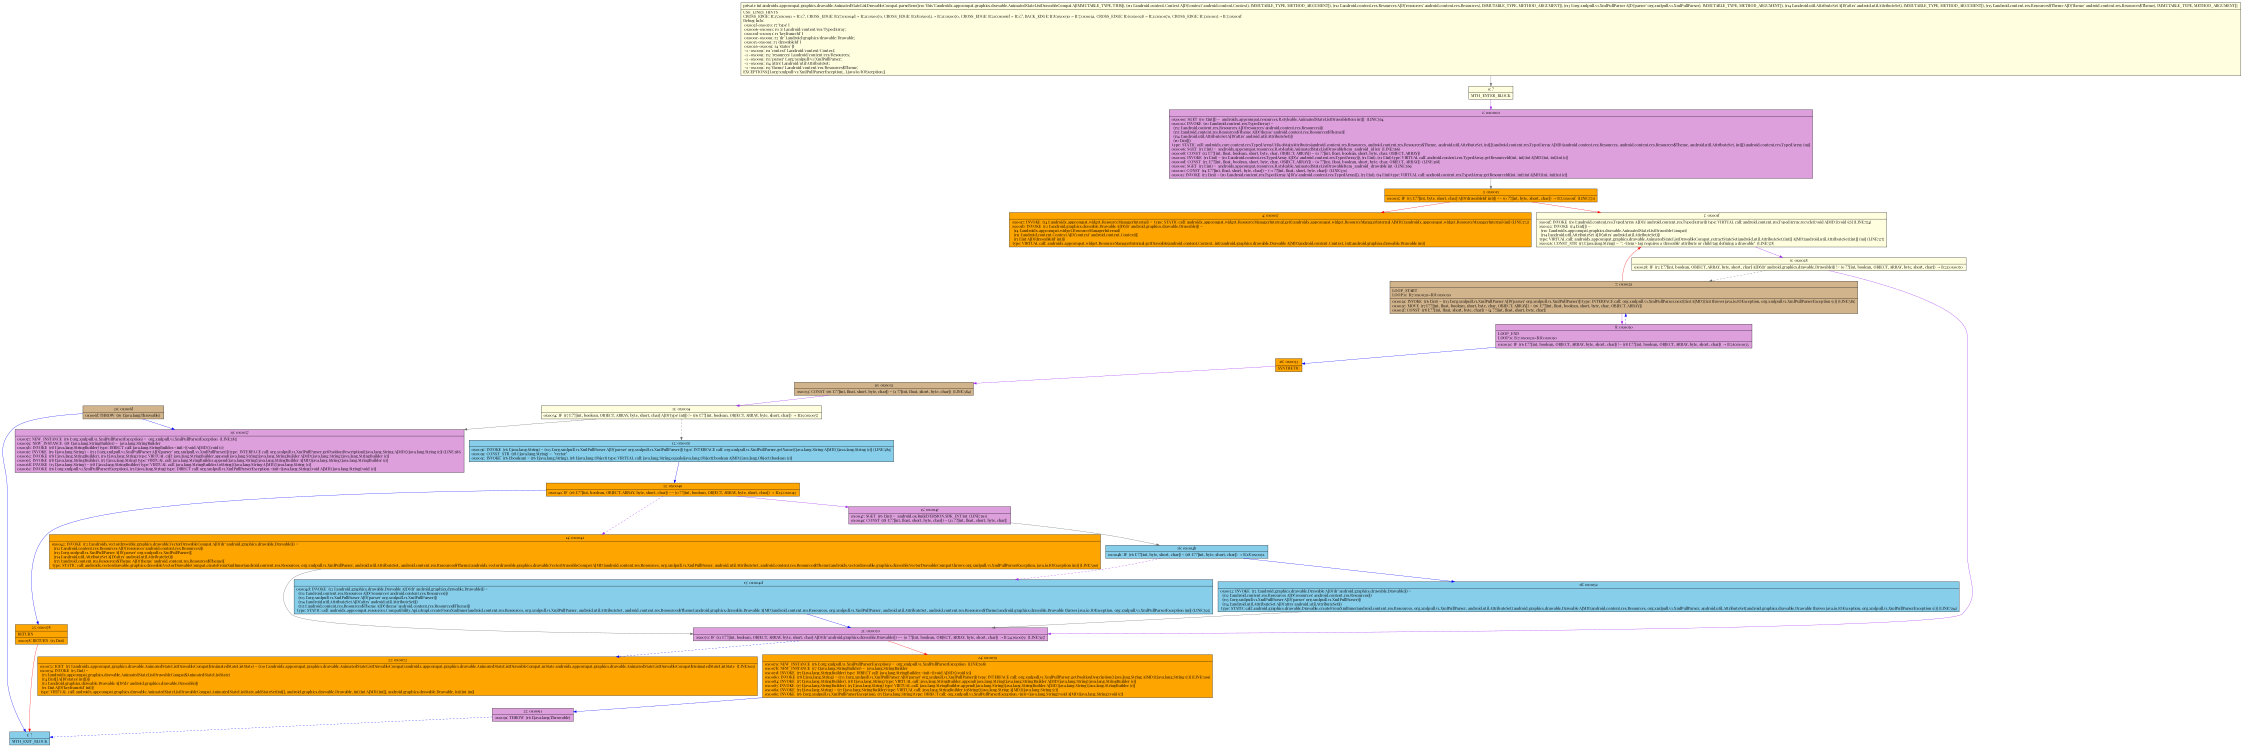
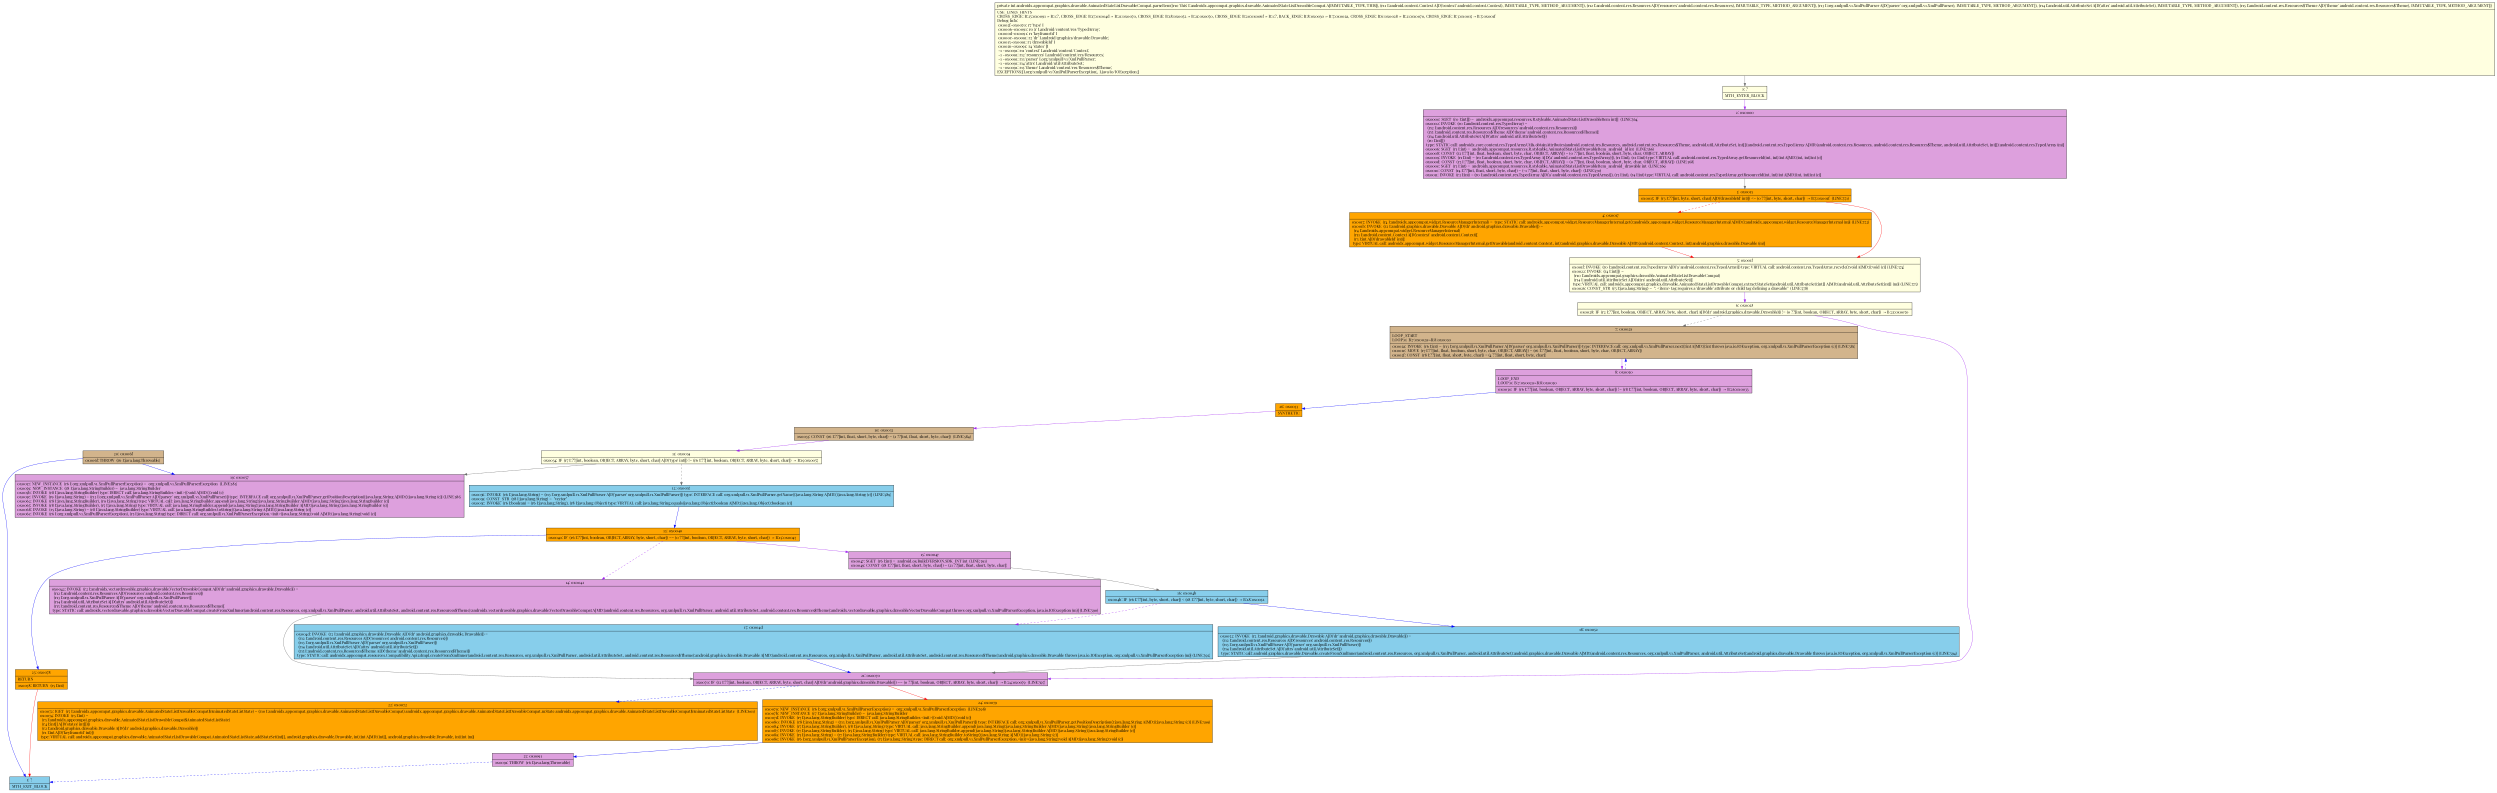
(1417, 207) -> (1700, 207)
(1626, 263) -> (1676, 252)
(575, 552) -> (575, 597)
